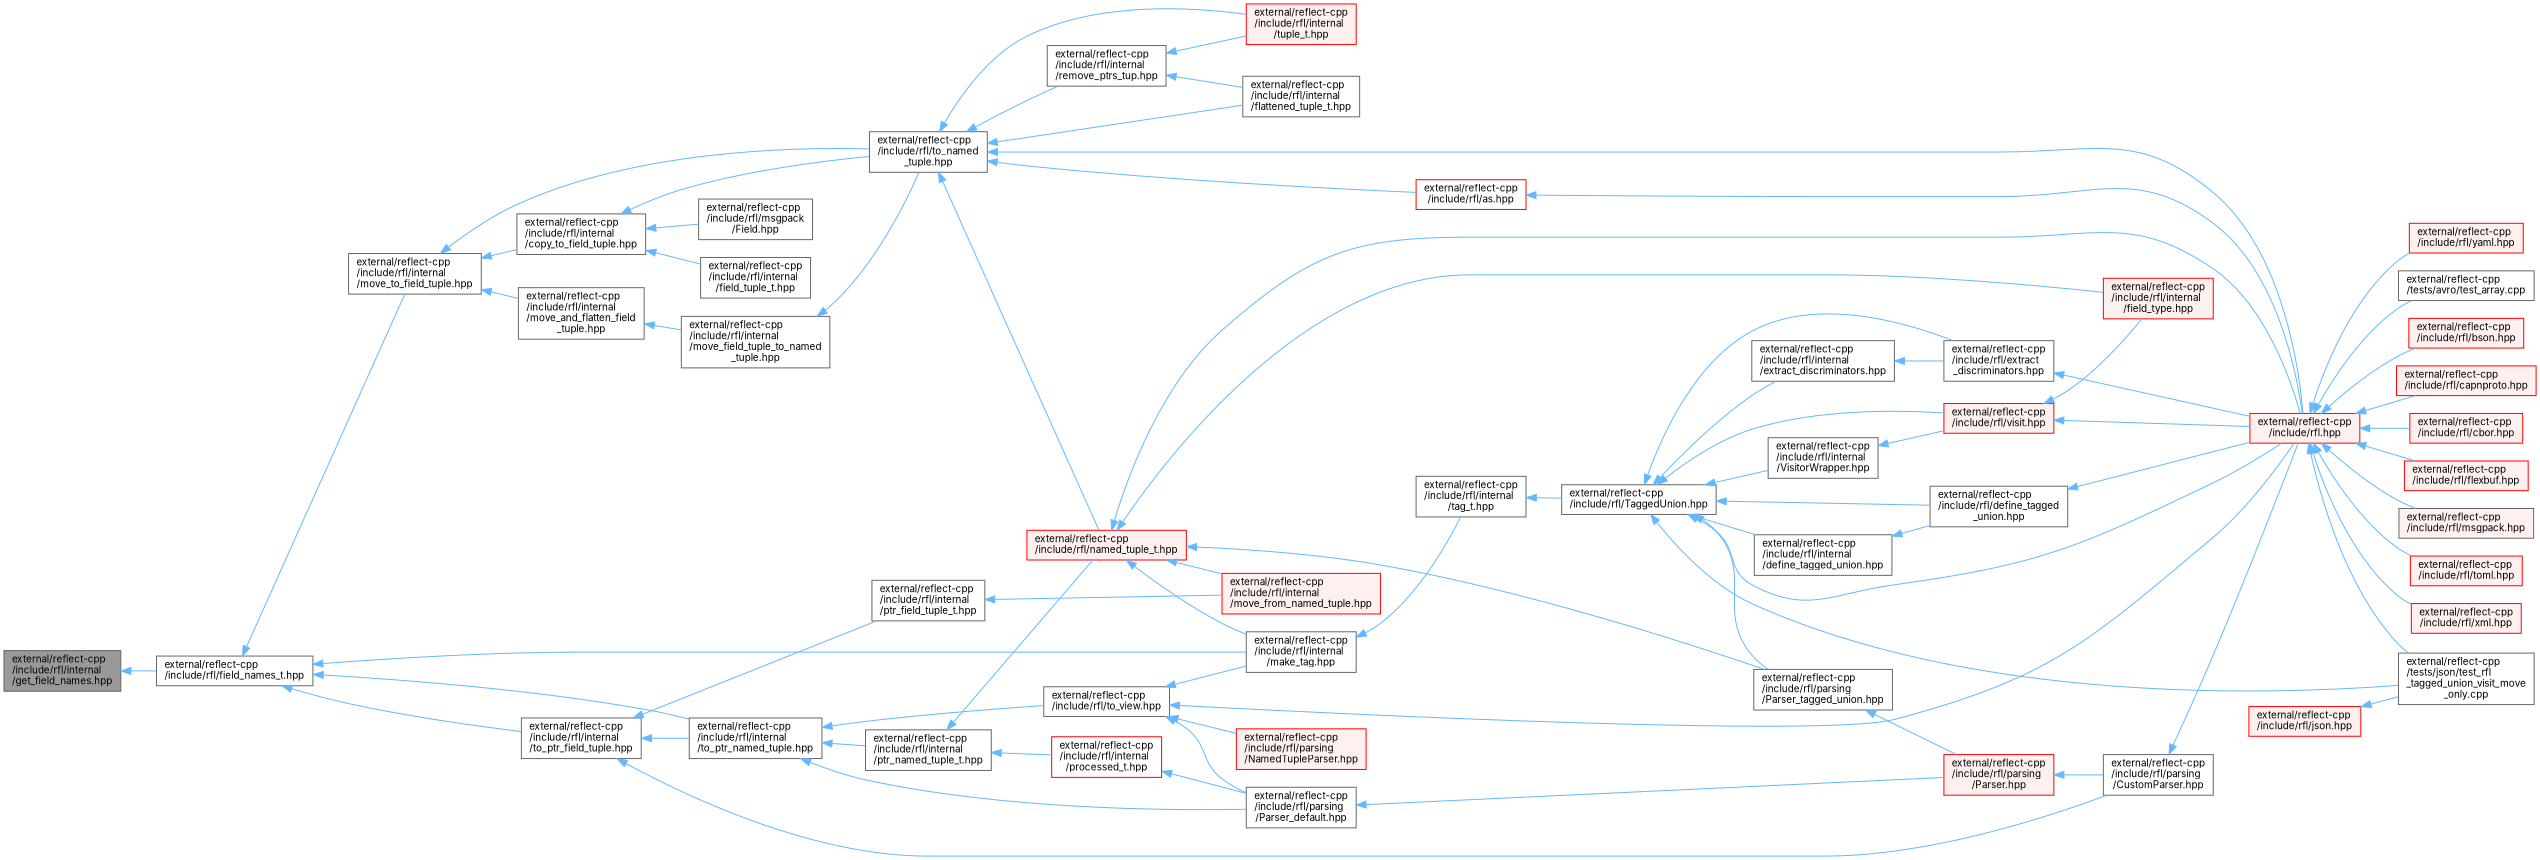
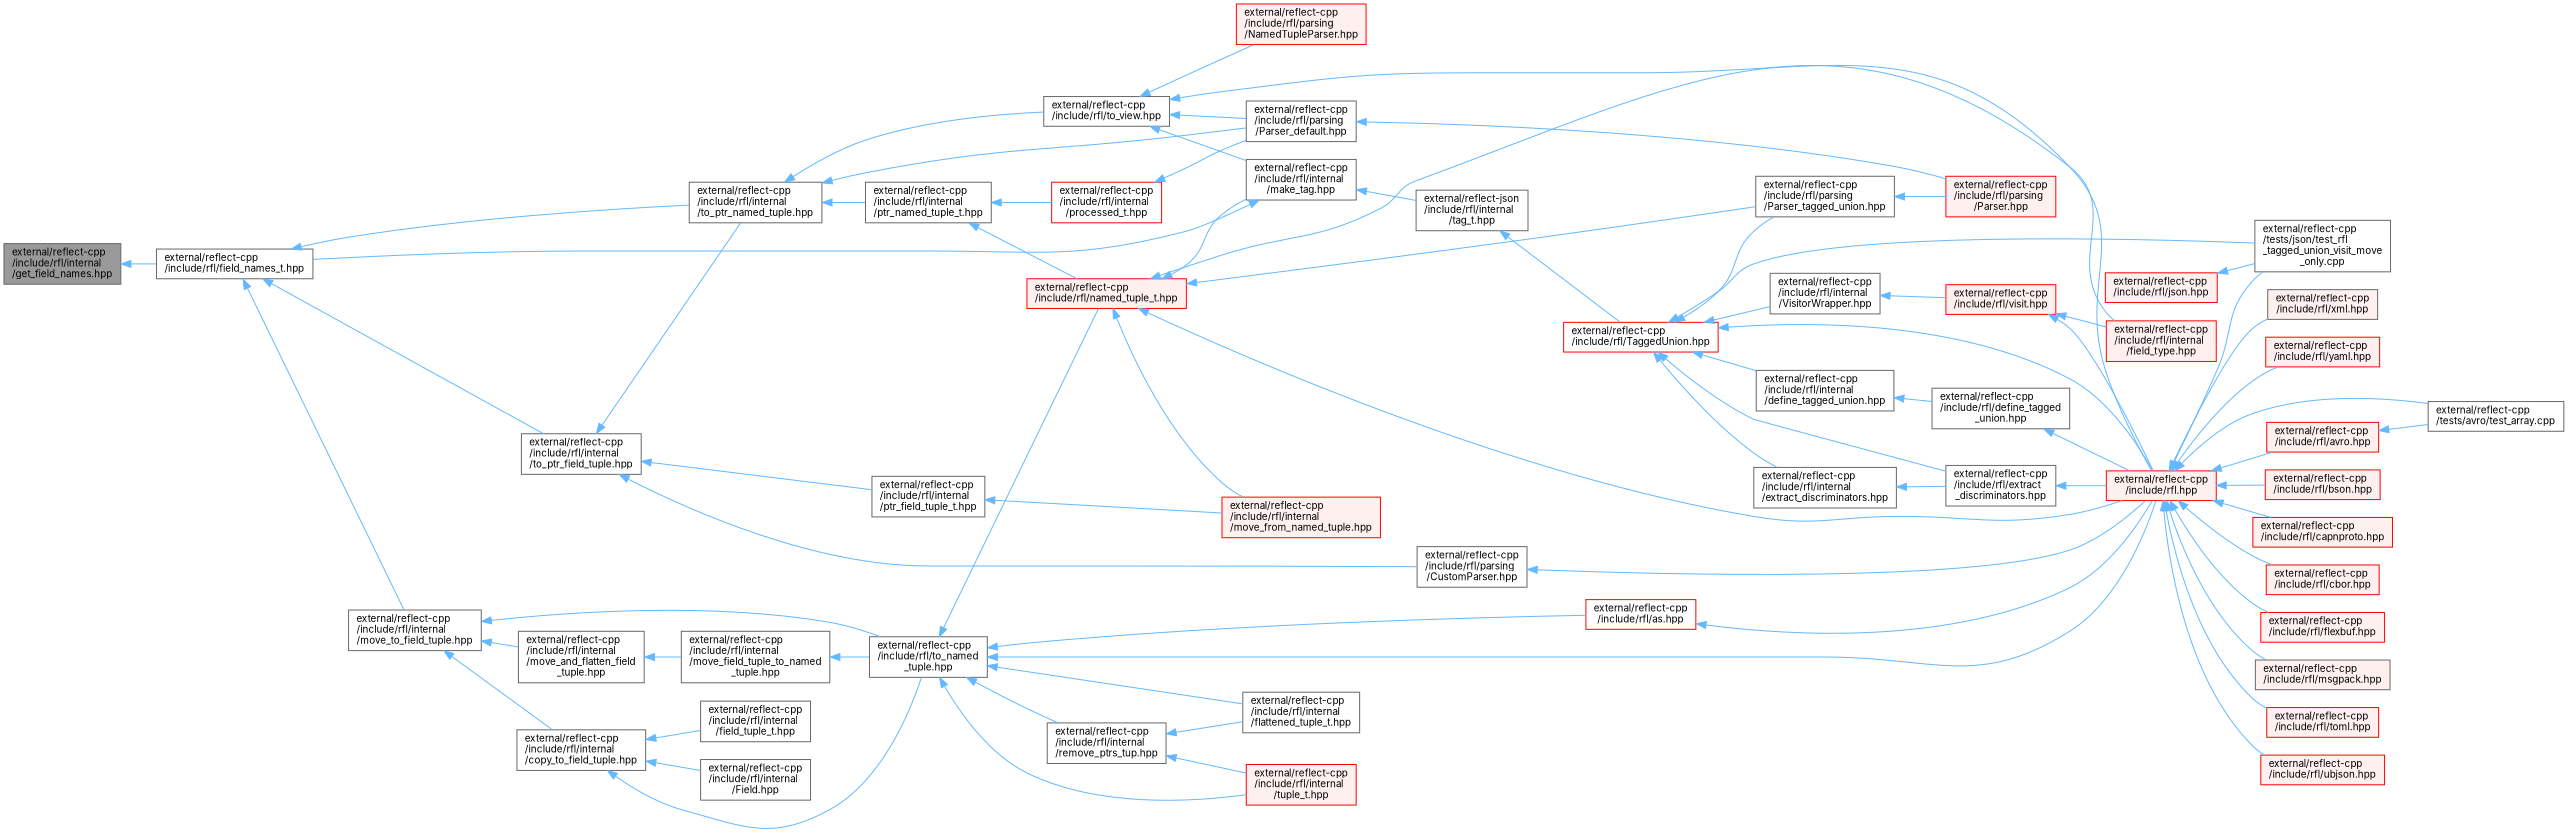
(756, 219) -> (756, 780)
(1798, 419) -> none
none -> (2323, 437)
(1471, 497) -> (1472, 210)
(1639, 500) -> (1641, 337)
(1828, 503) -> none
(2466, 618) -> (2323, 305)
(761, 652) -> (785, 251)
none -> (2323, 770)
(2084, 775) -> none
